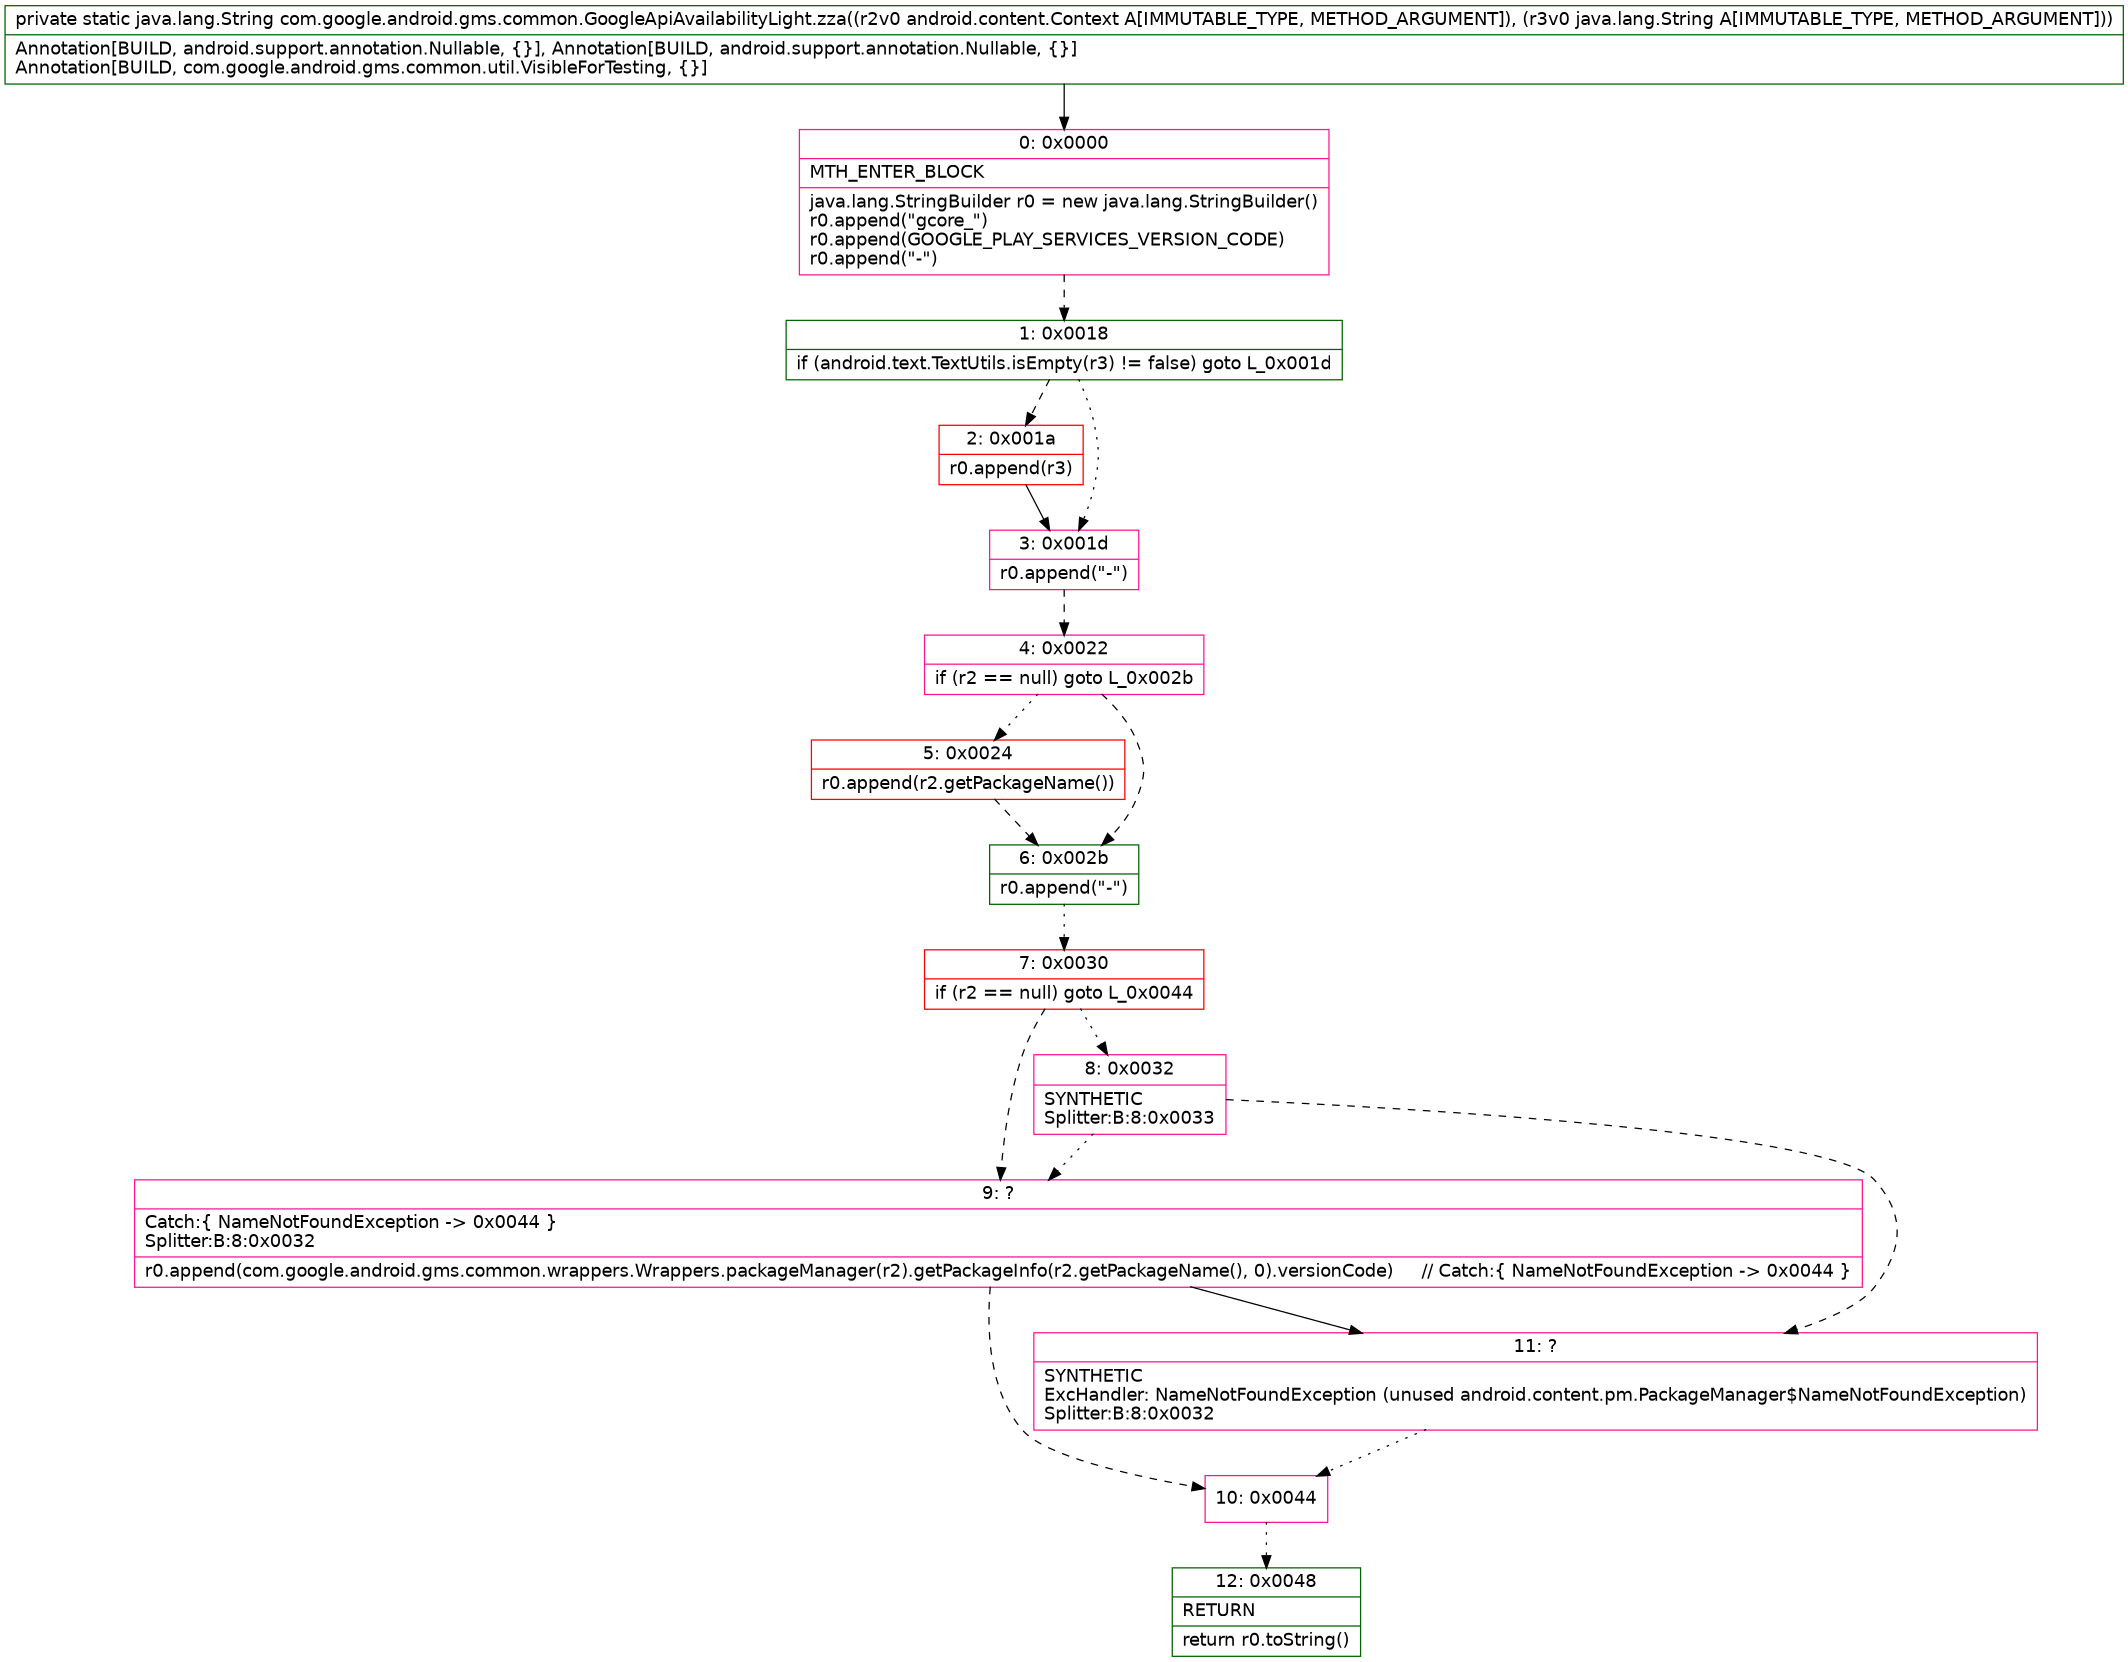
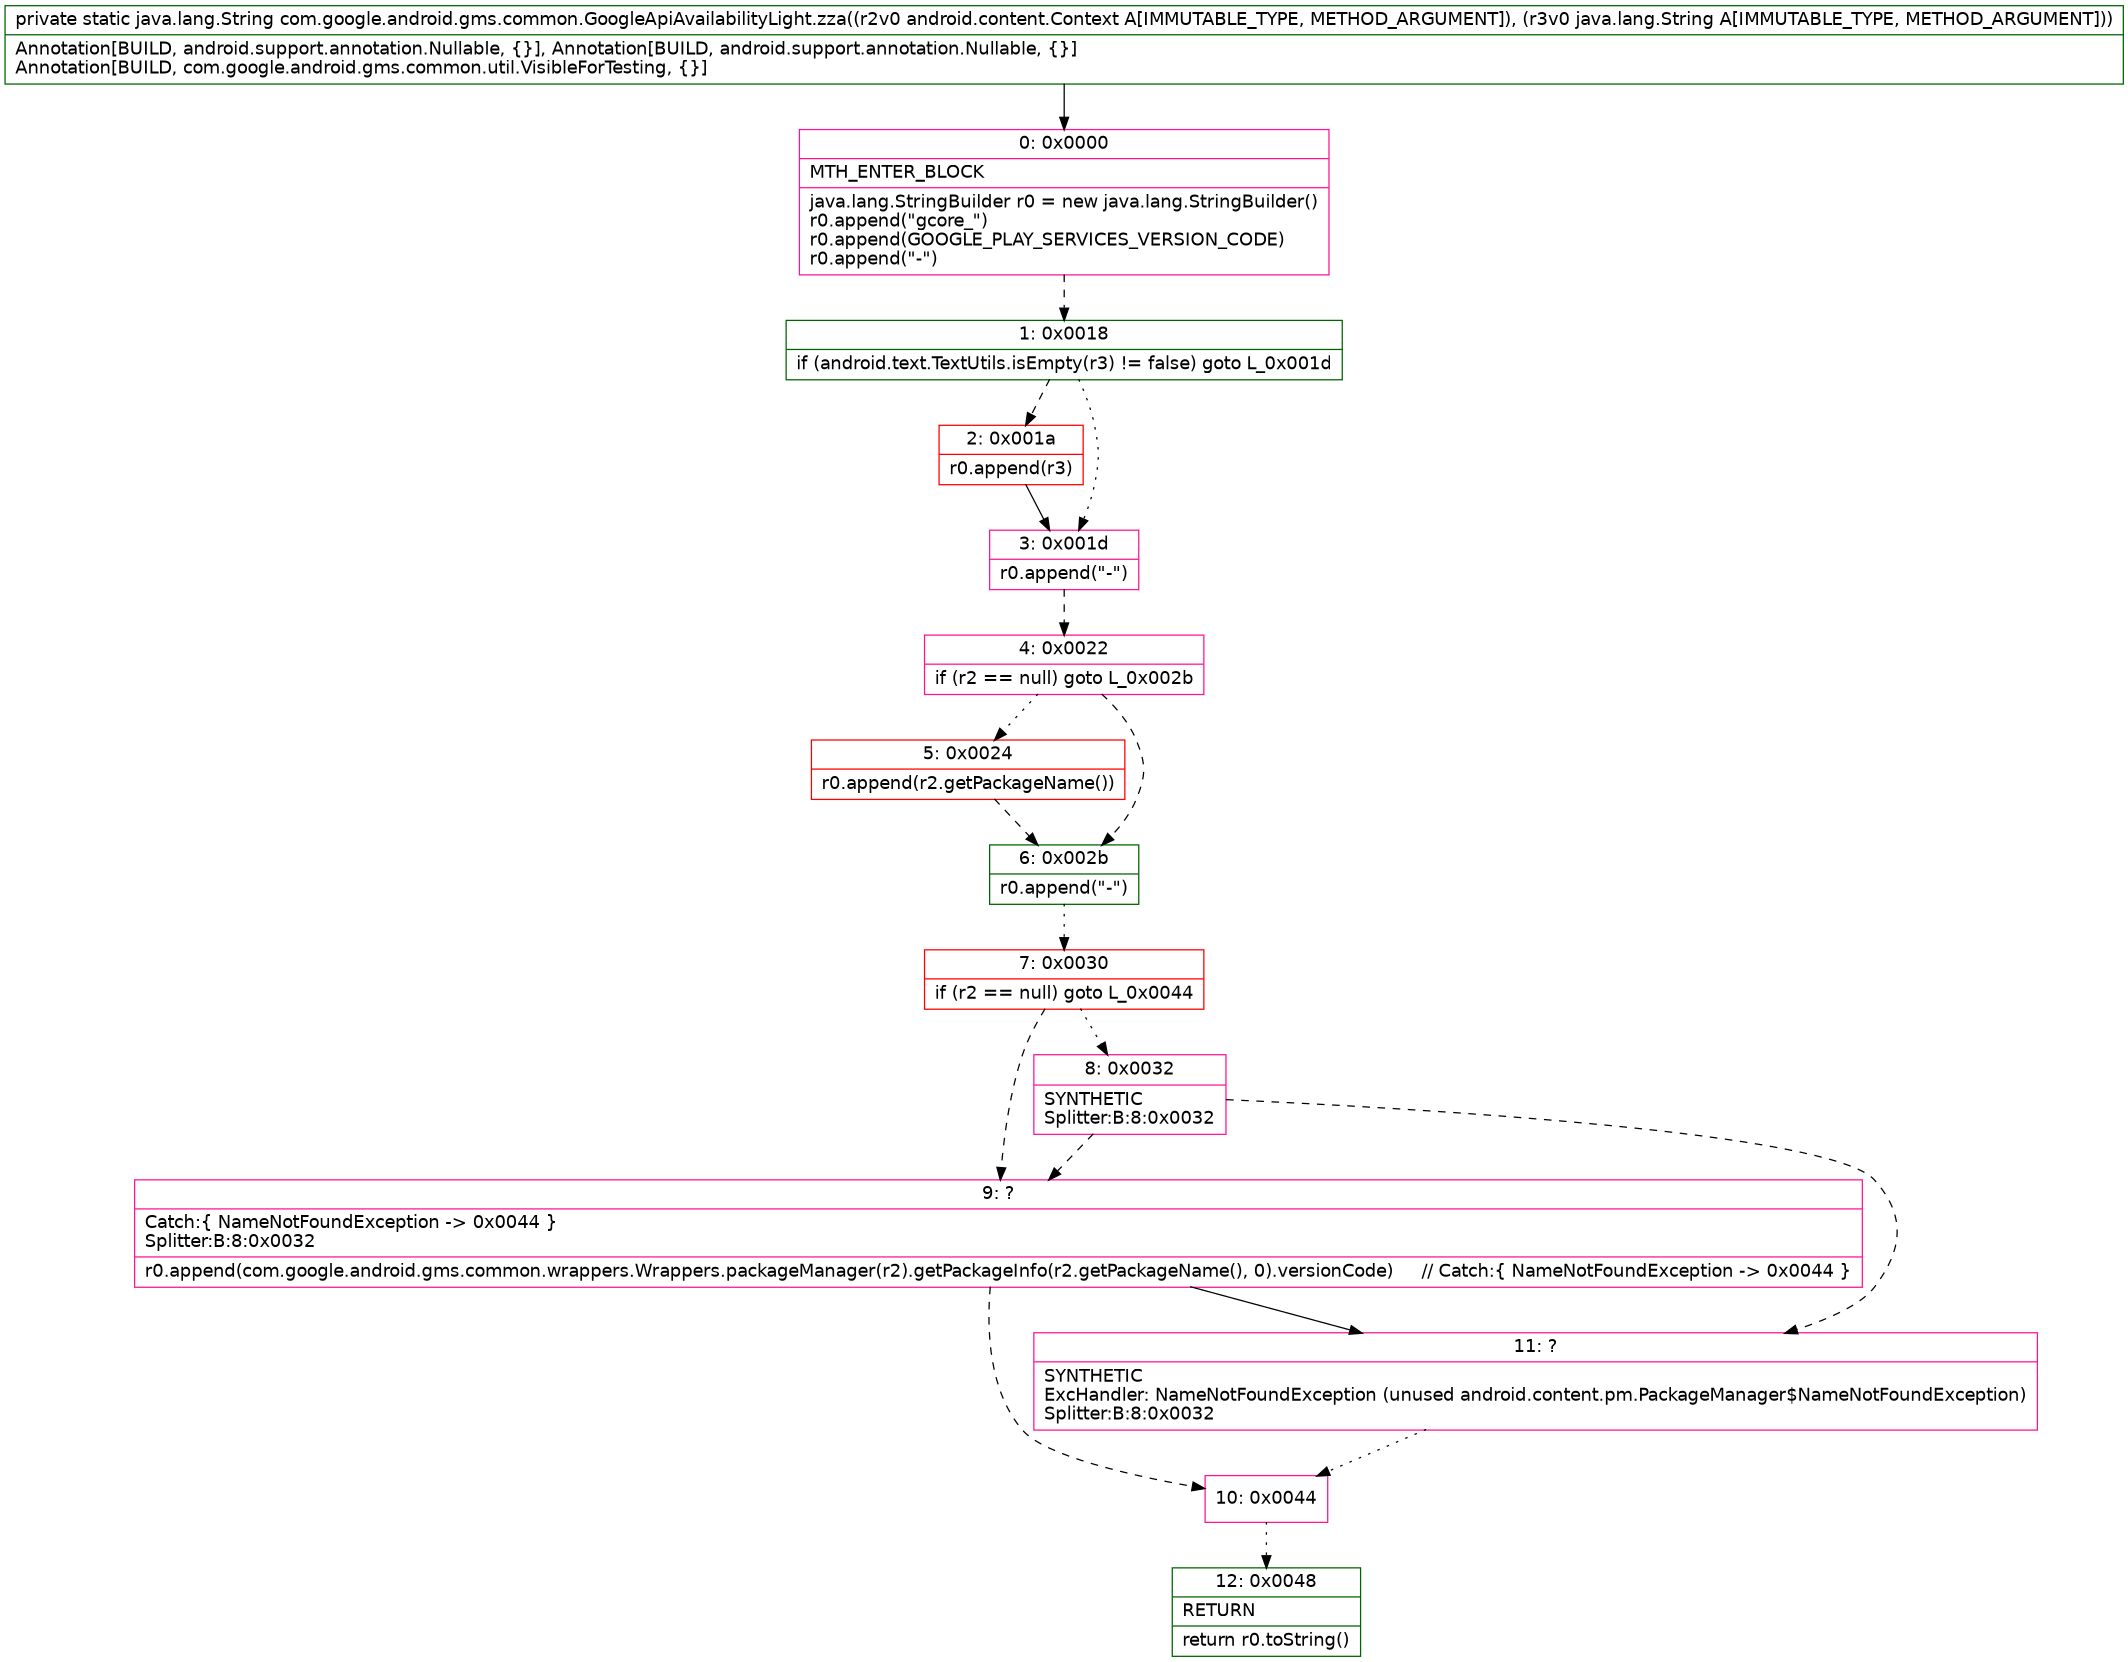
(1130, 1119) -> (1130, 1119)
(1075, 1152) -> (1075, 1152)
